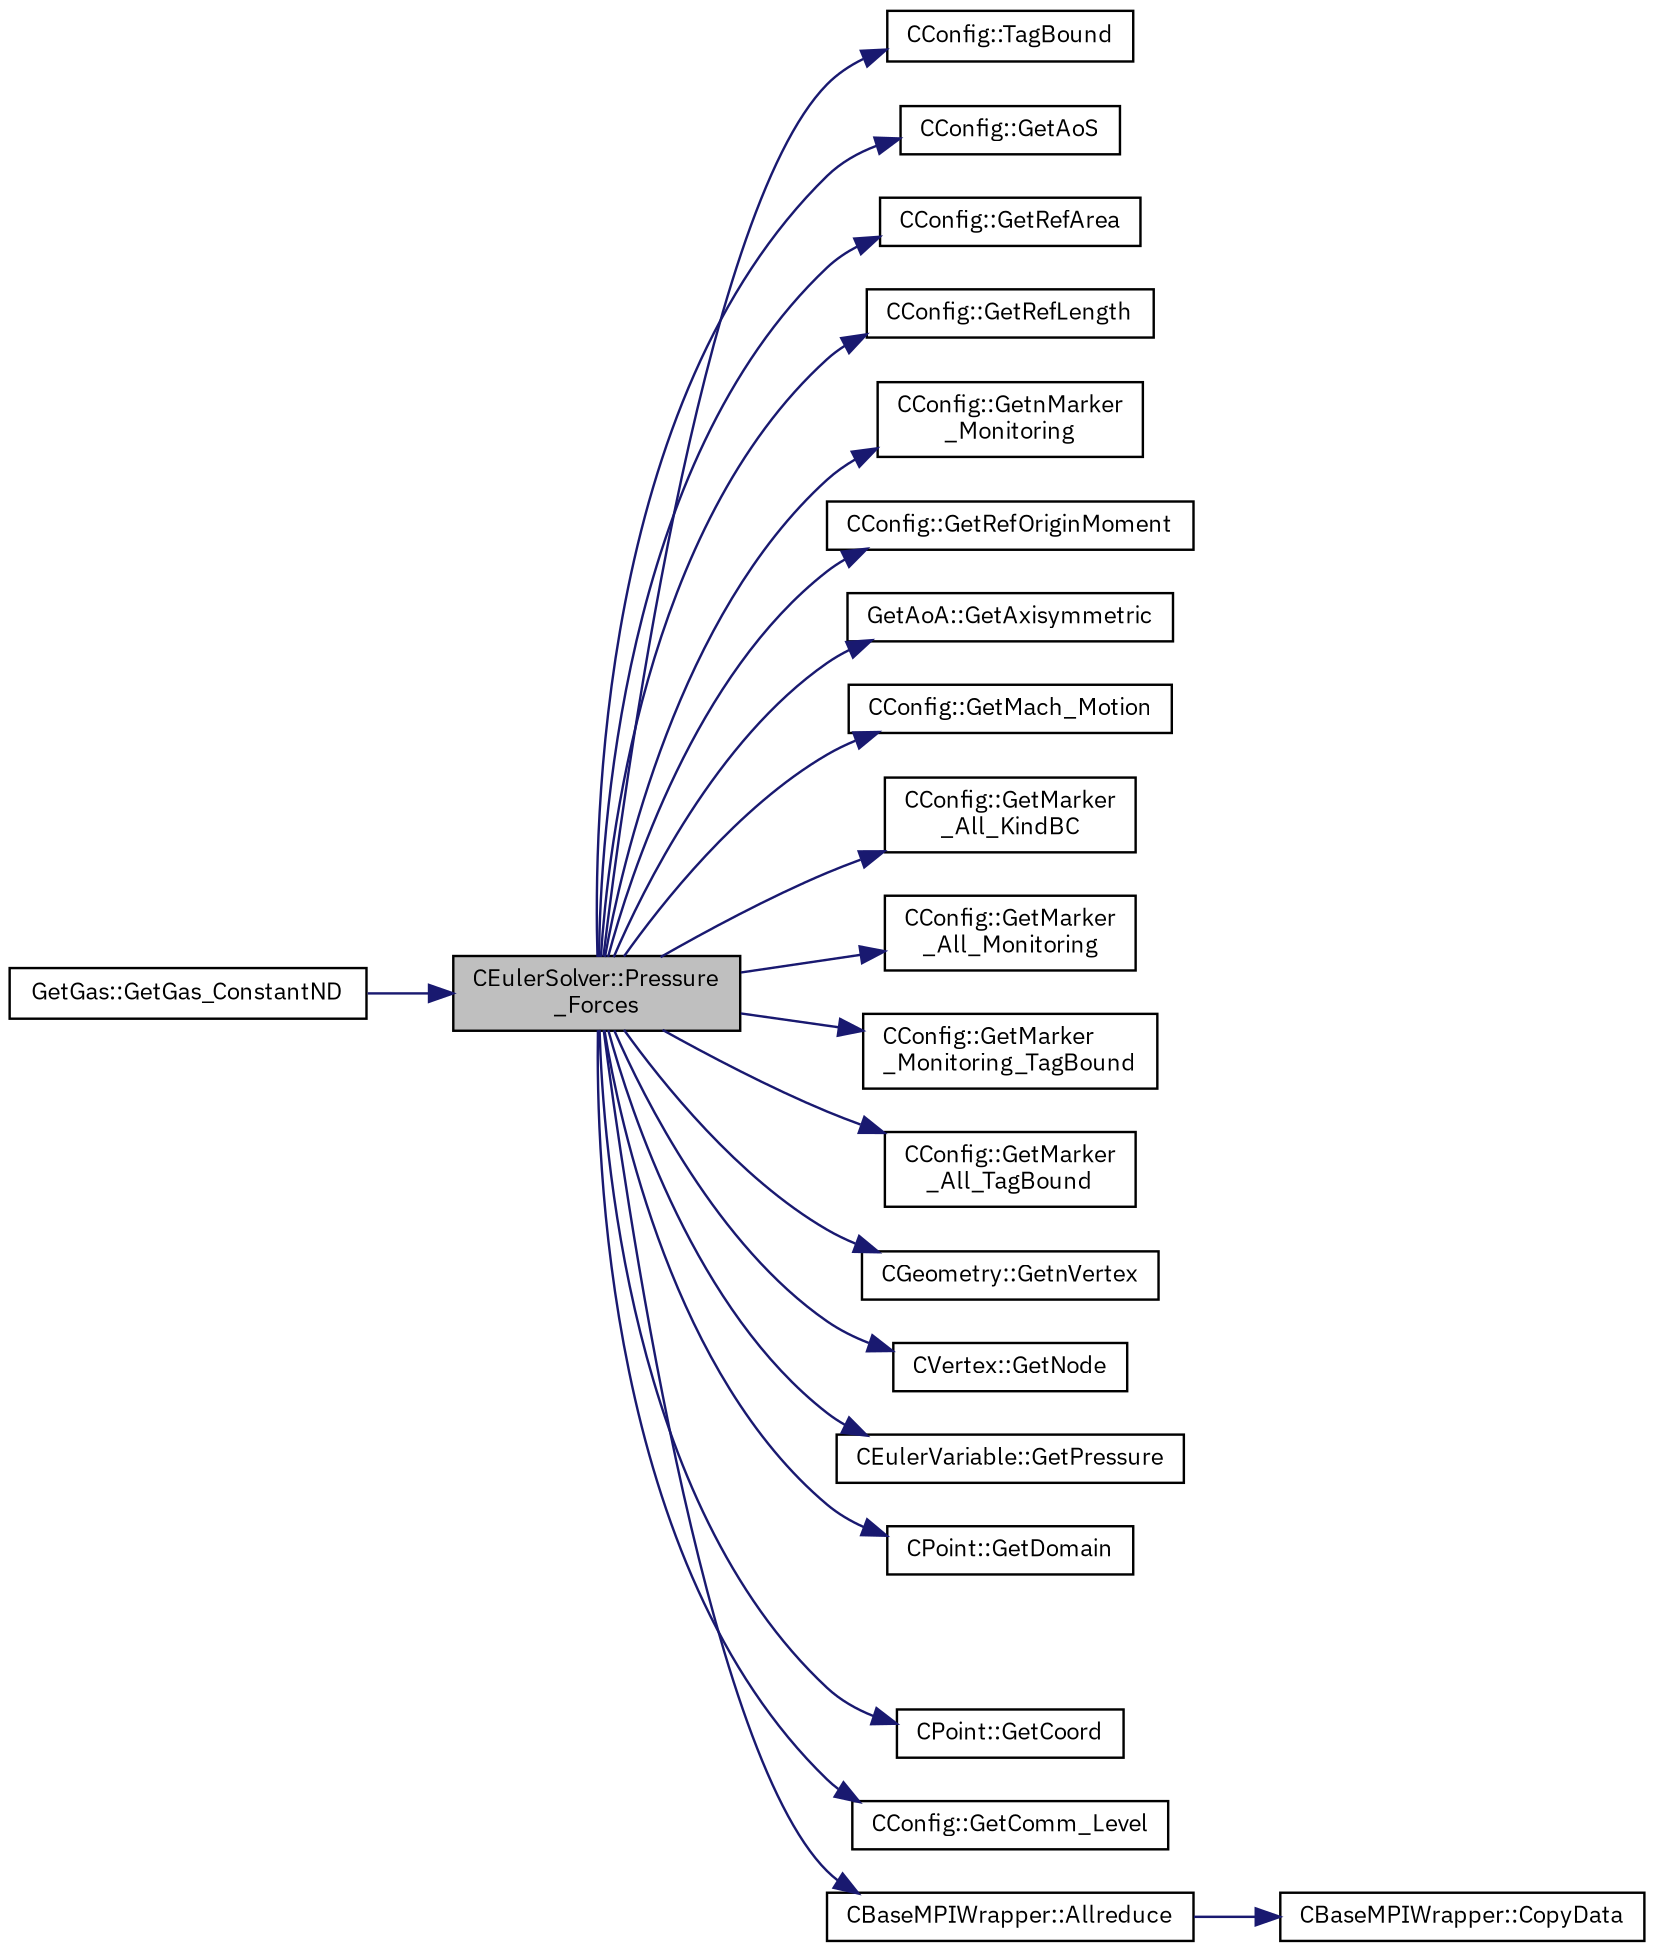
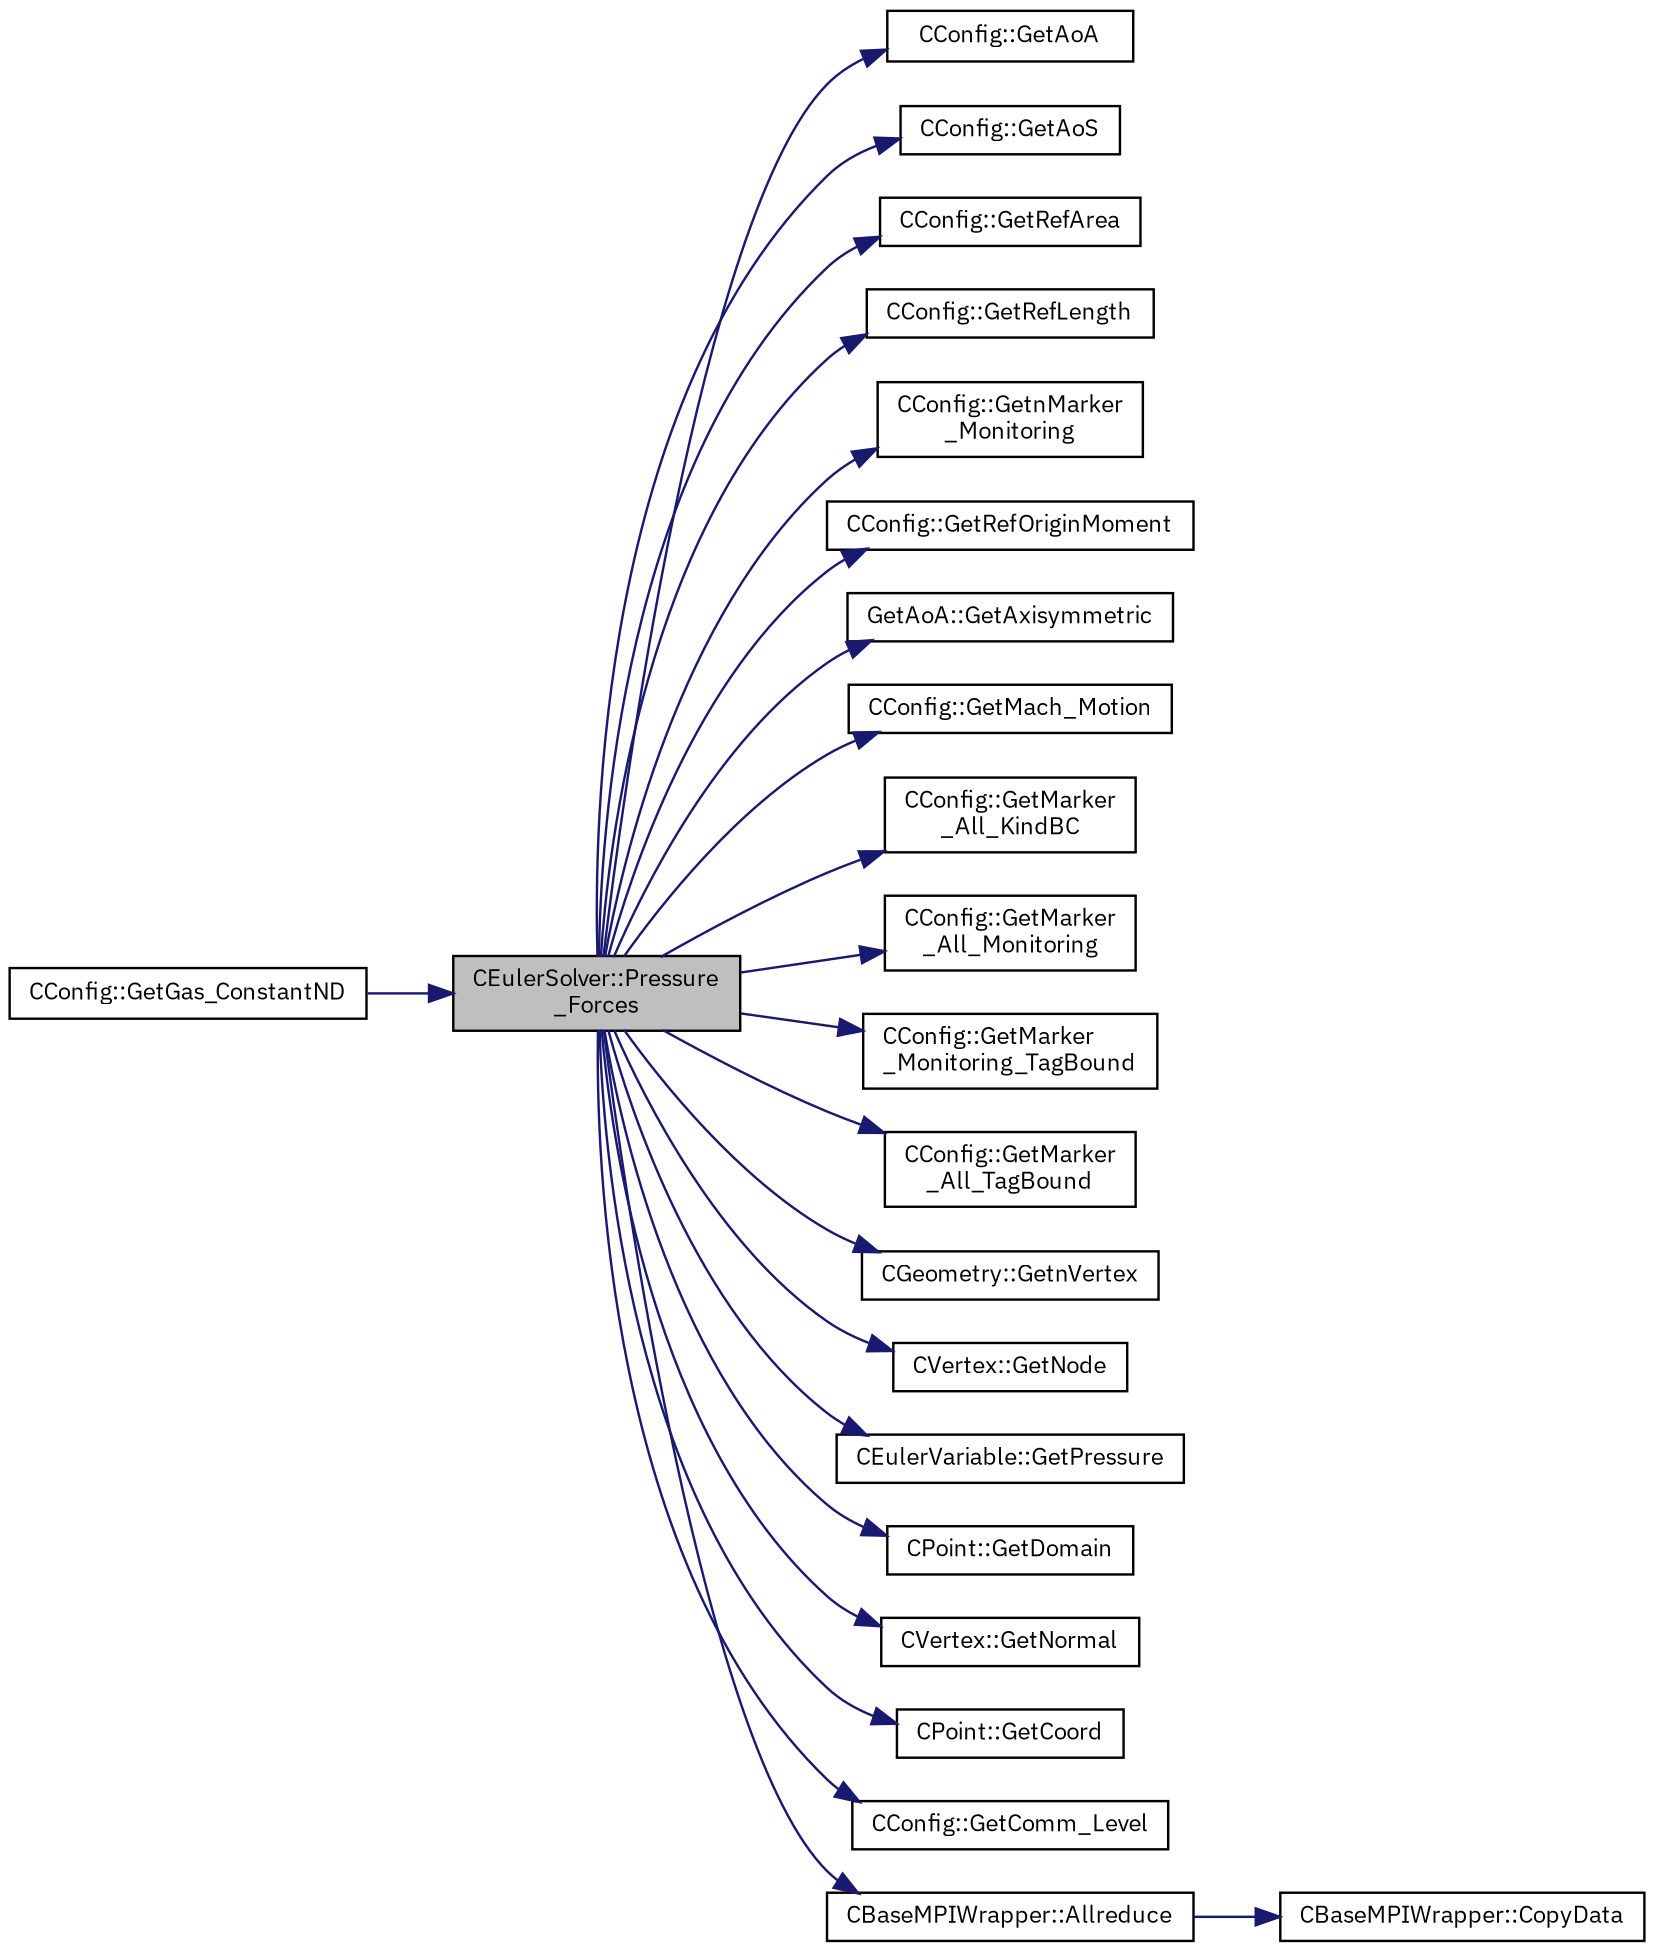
(1010, 36) -> (1010, 36)
(188, 993) -> (188, 993)
none -> (1010, 1642)
